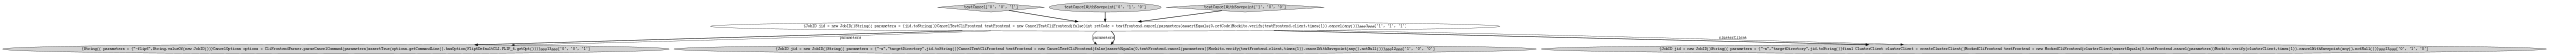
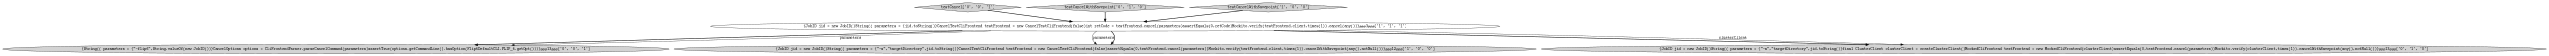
(1105, 7) -> (1105, 7)
